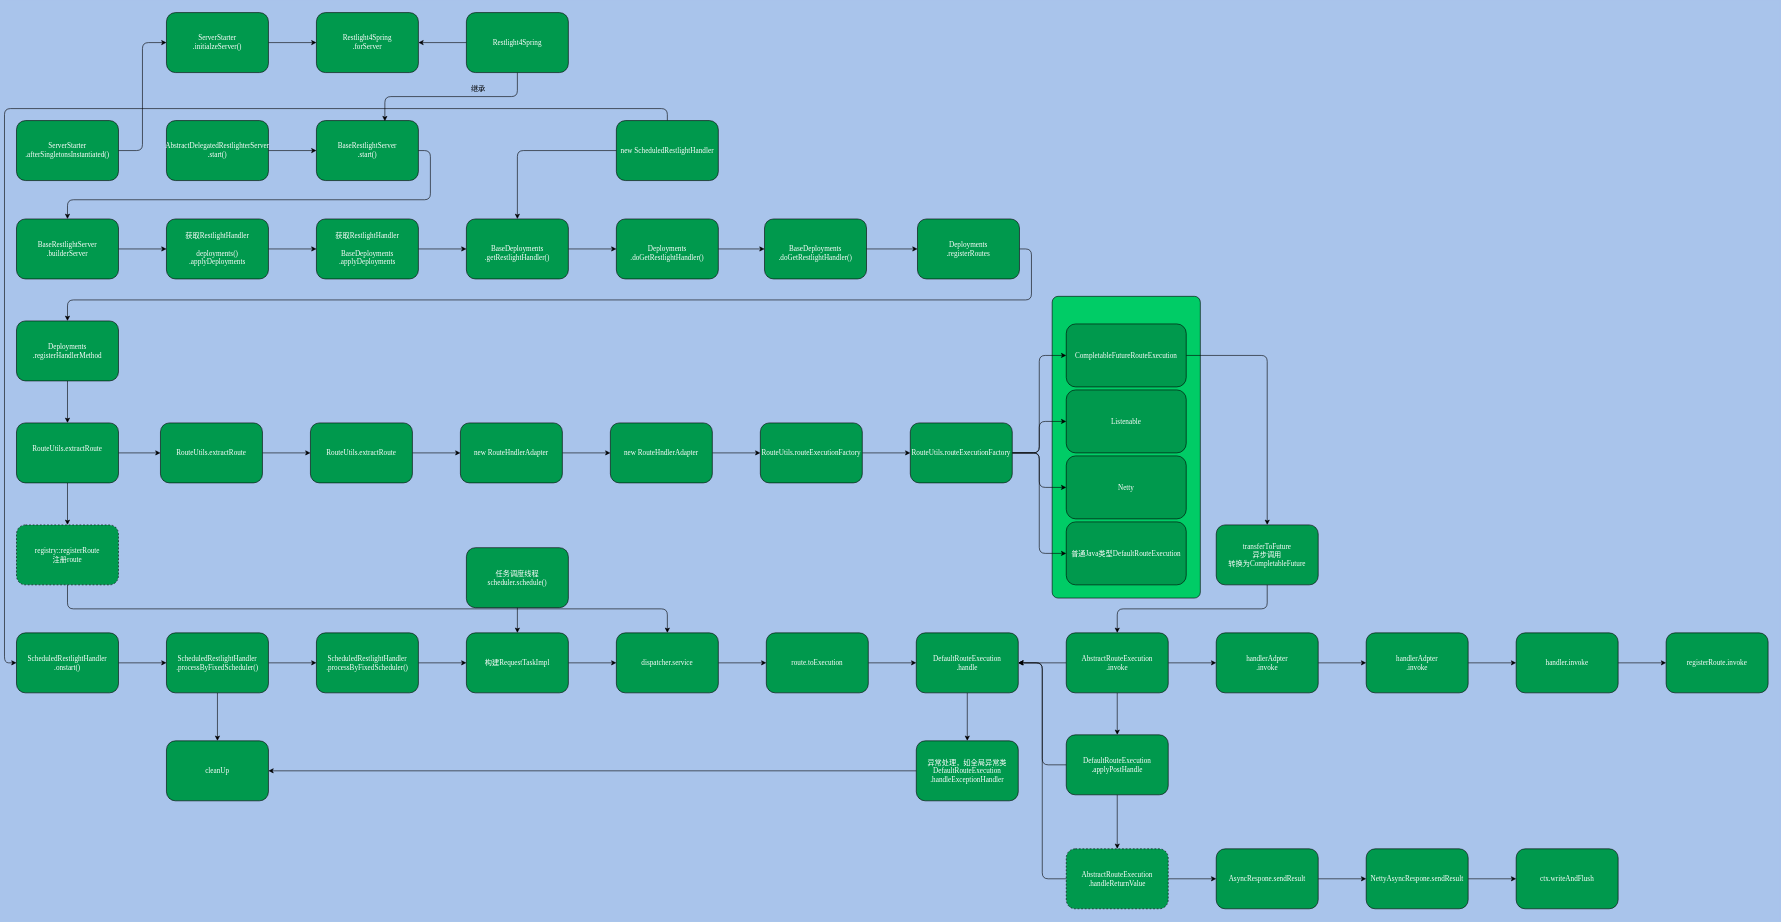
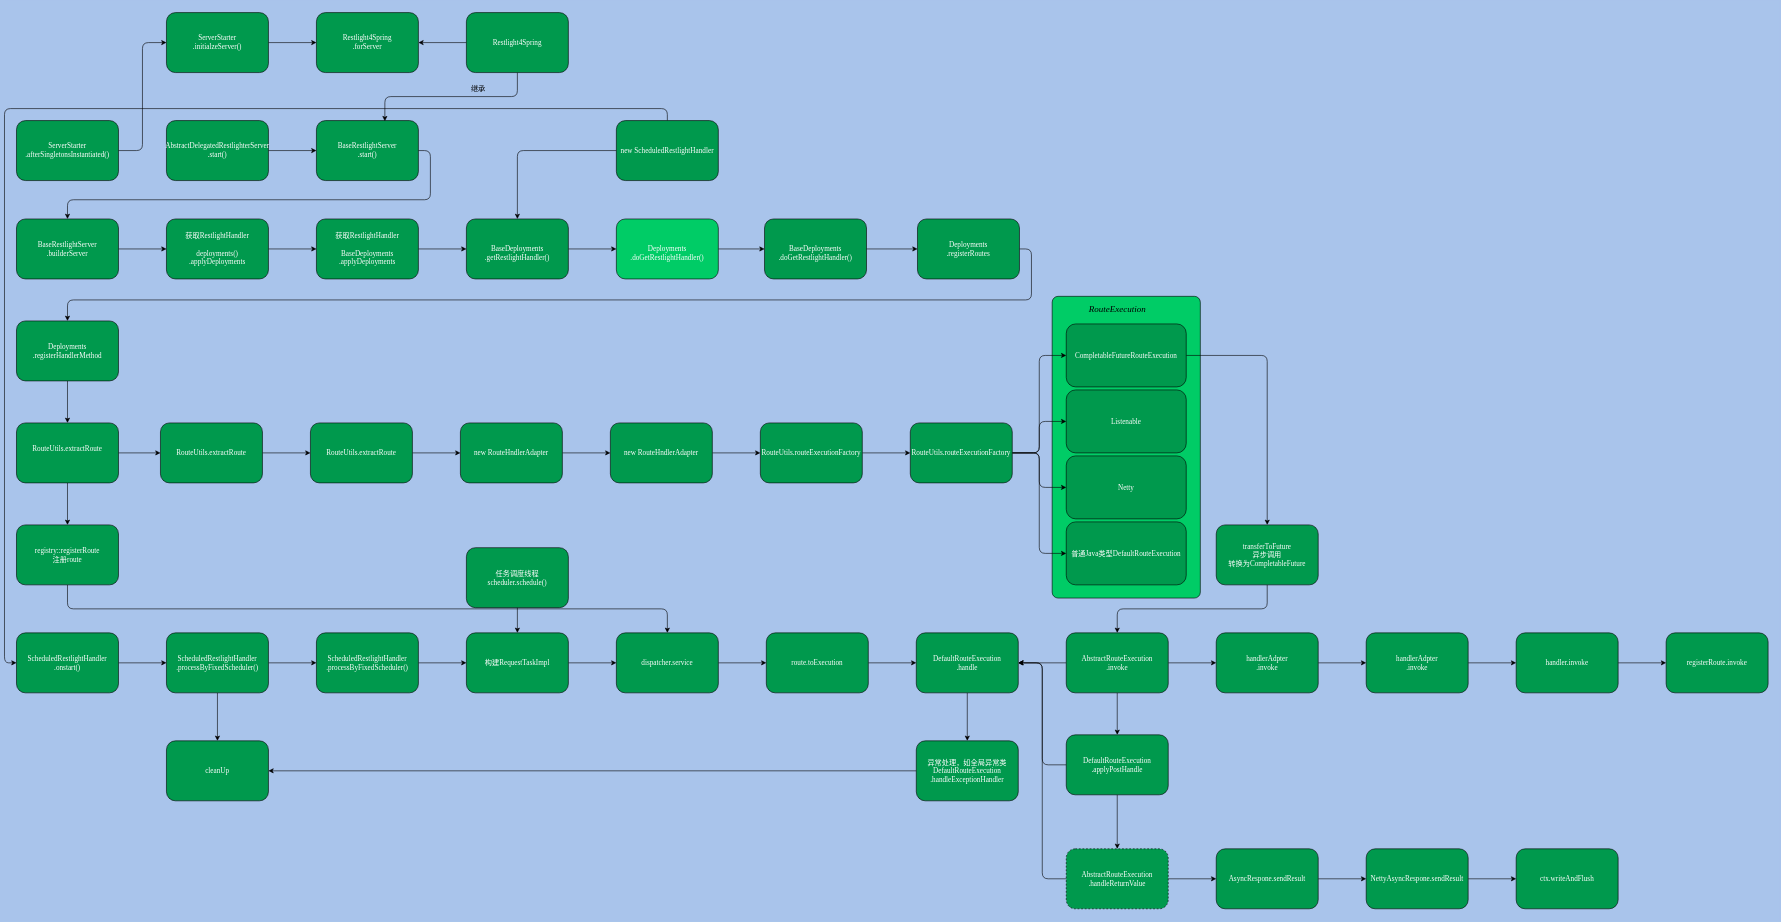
(668, 249) -> (668, 249)
none -> (1118, 309)
(68, 555) -> (68, 555)
